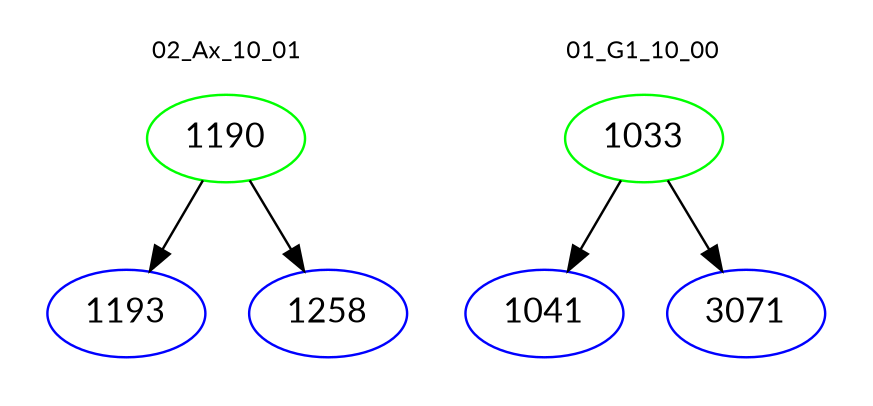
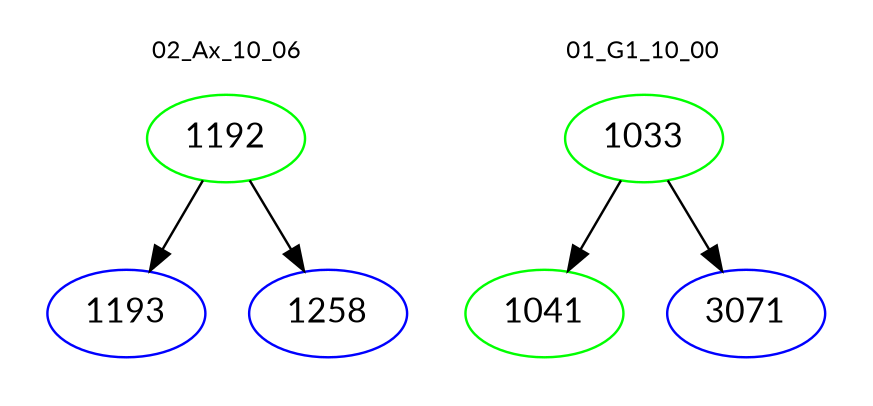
(227, 52) -> (227, 52)
(226, 139) -> (226, 139)
(544, 314) -> (544, 314)
